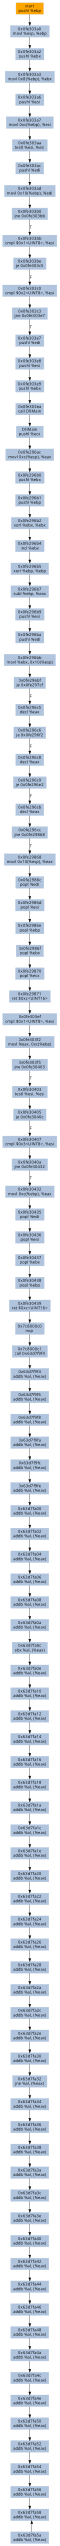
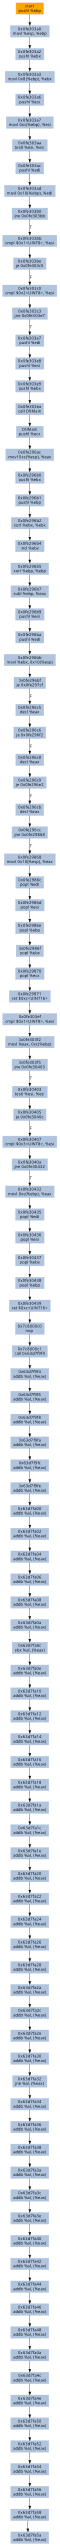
(32, 2528) -> (28, 2525)
